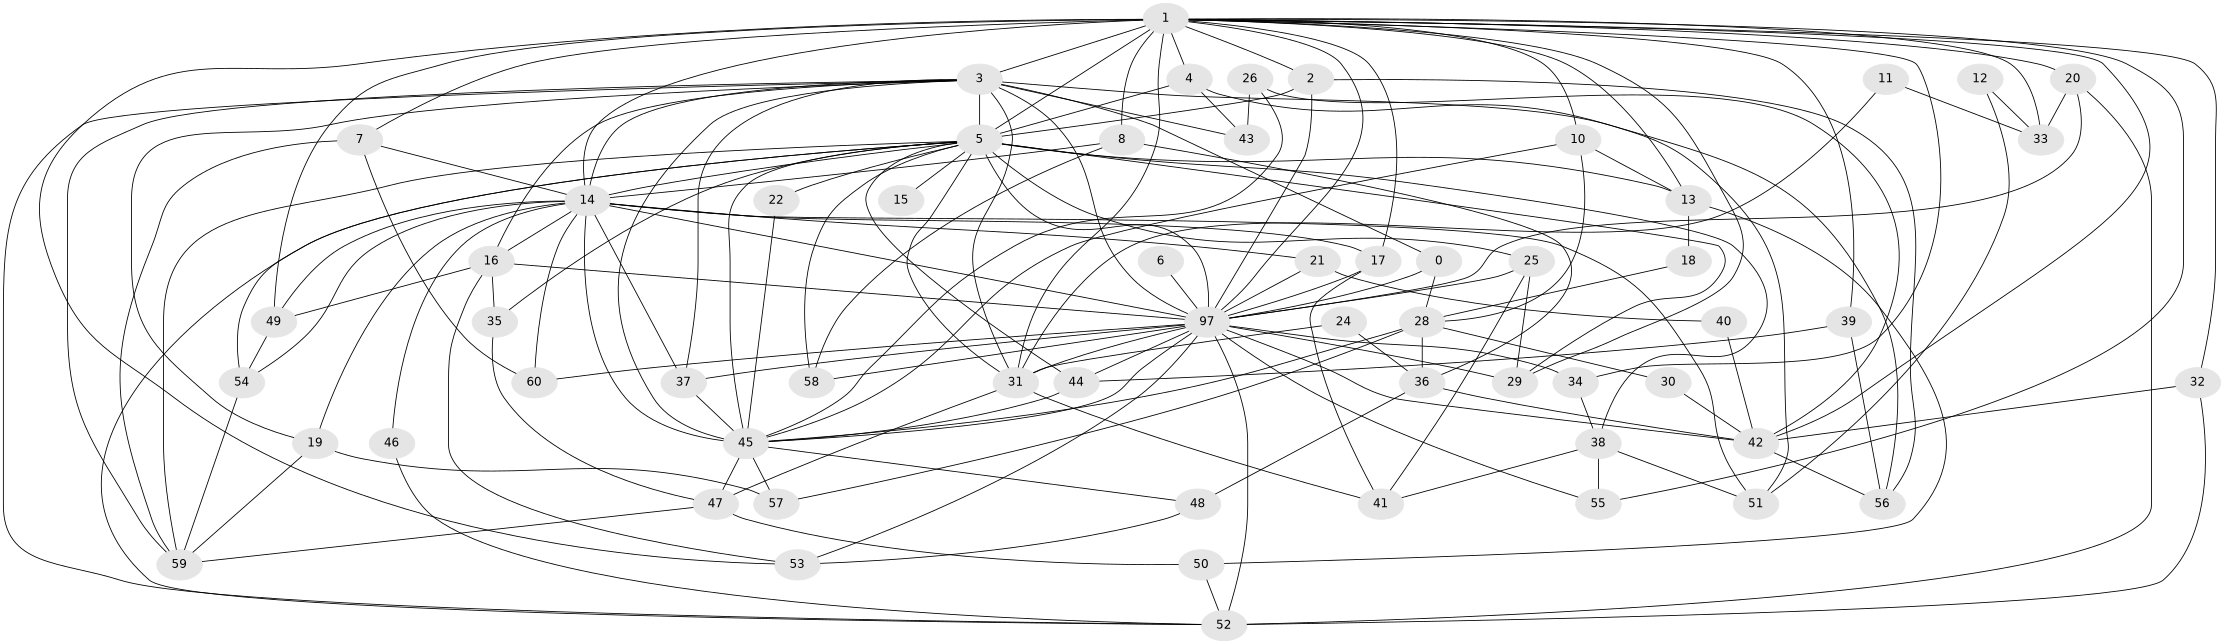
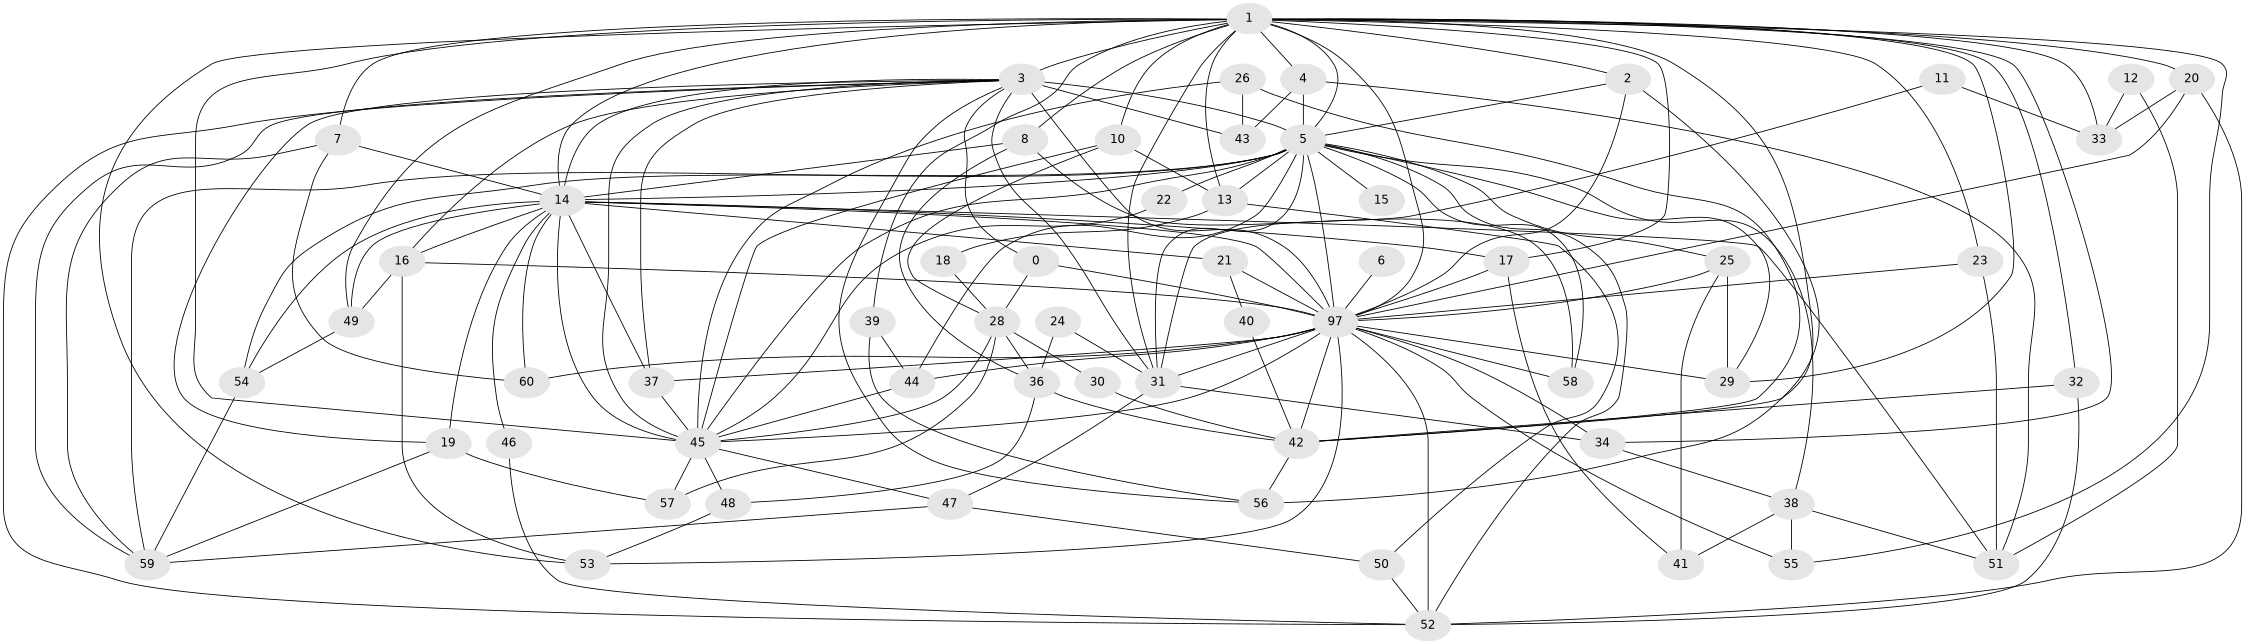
none -> (329, 68)
none -> (1980, 261)
(495, 322) -> none
(1195, 450) -> (1381, 413)
